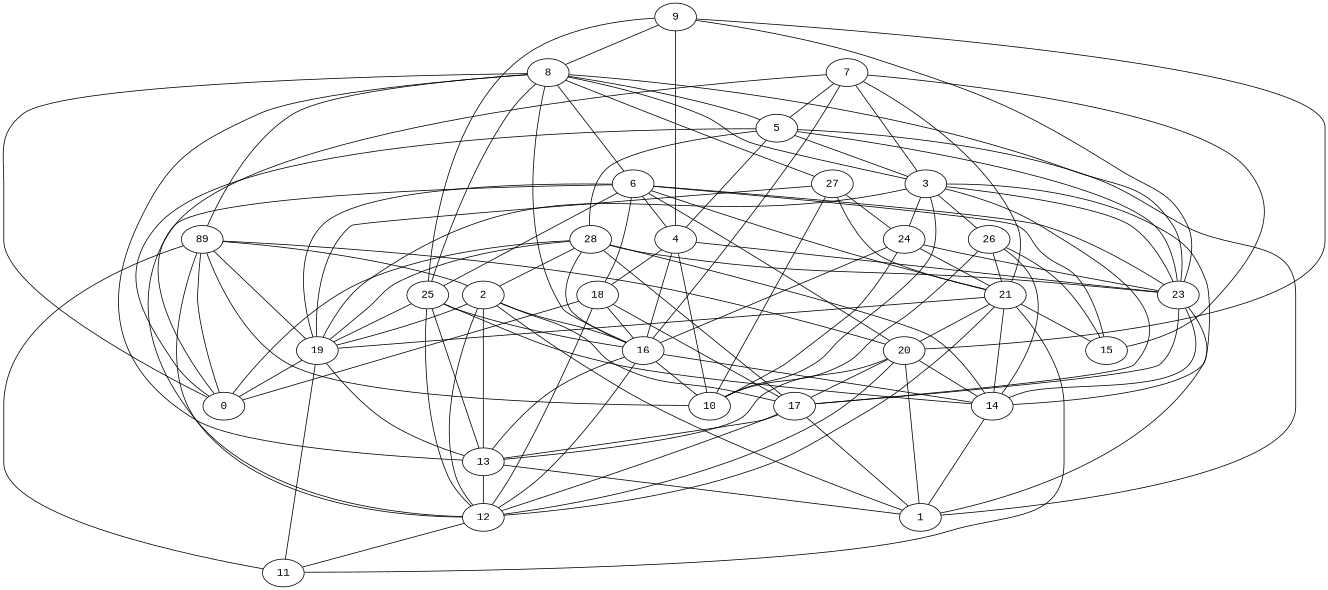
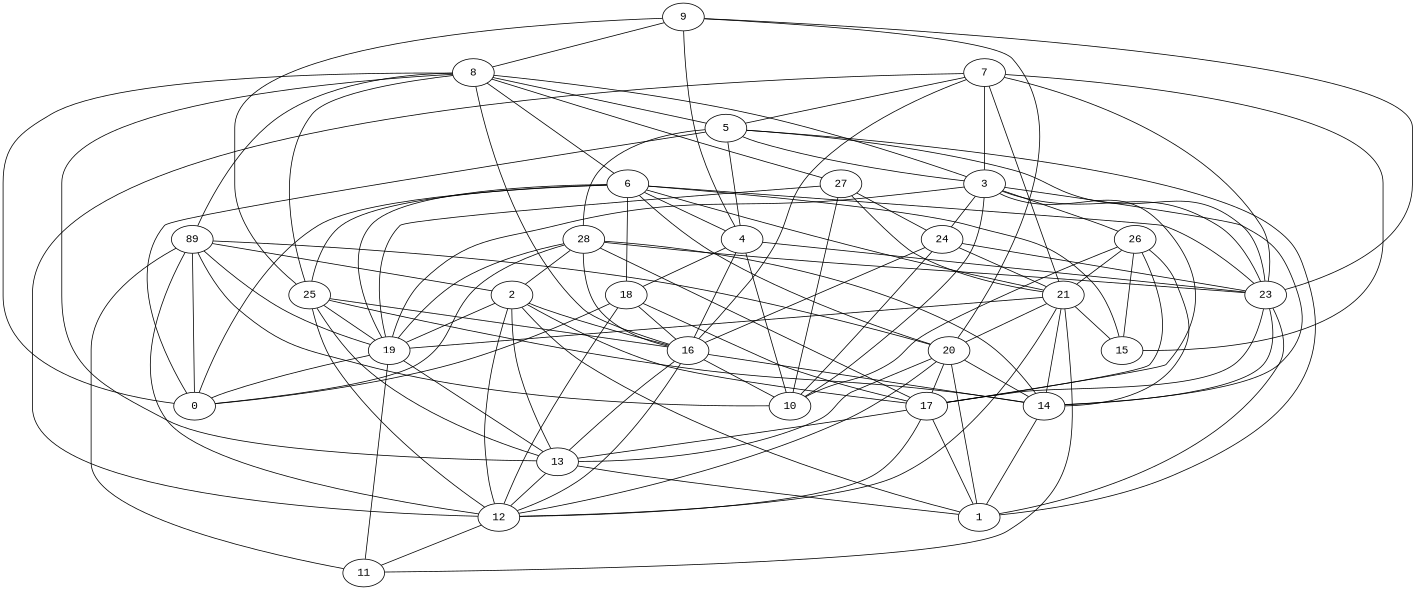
(910, 124) -> (1171, 143)
none -> (1152, 361)
